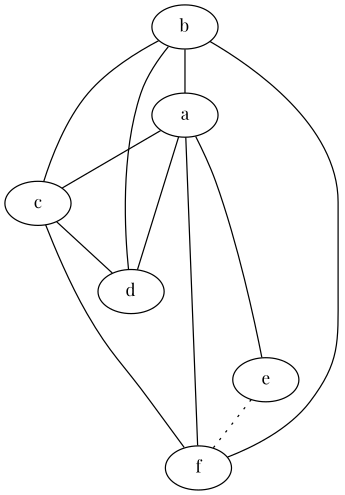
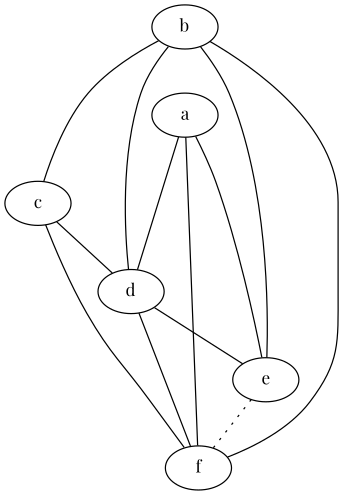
(185, 71) -> (257, 196)
(111, 159) -> none
none -> (203, 339)
none -> (165, 380)
